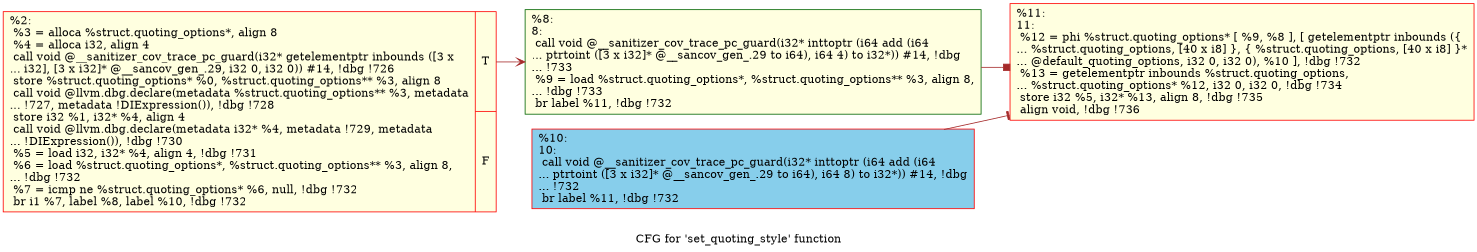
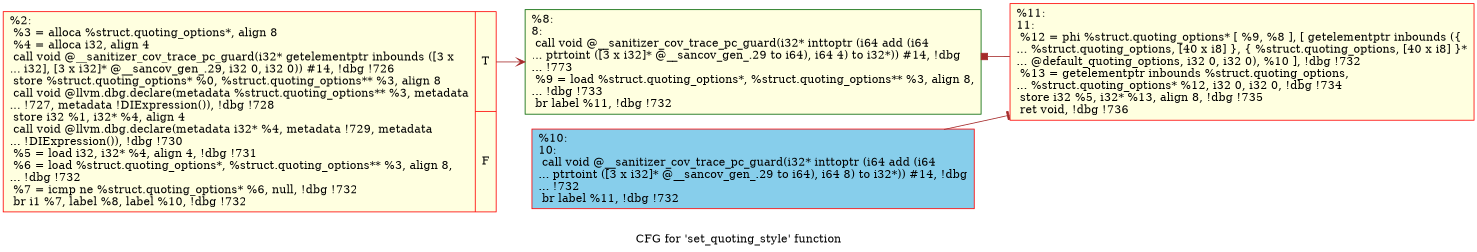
(991, 67) -> (1000, 56)
(552, 68) -> (552, 68)
(1078, 110) -> (1073, 110)
